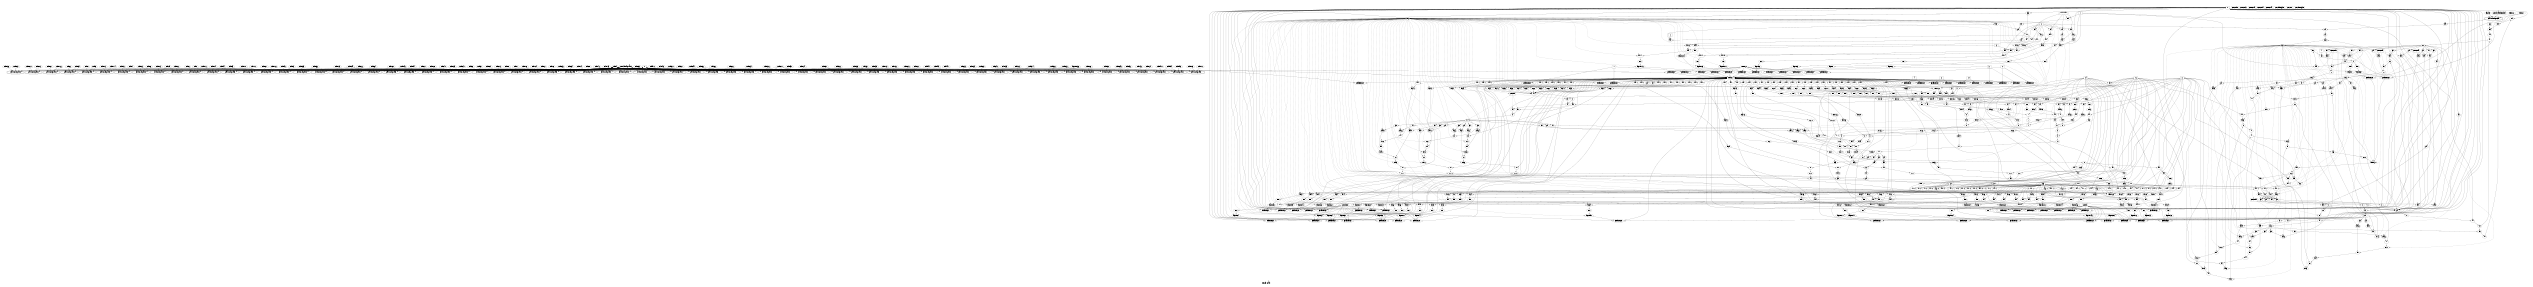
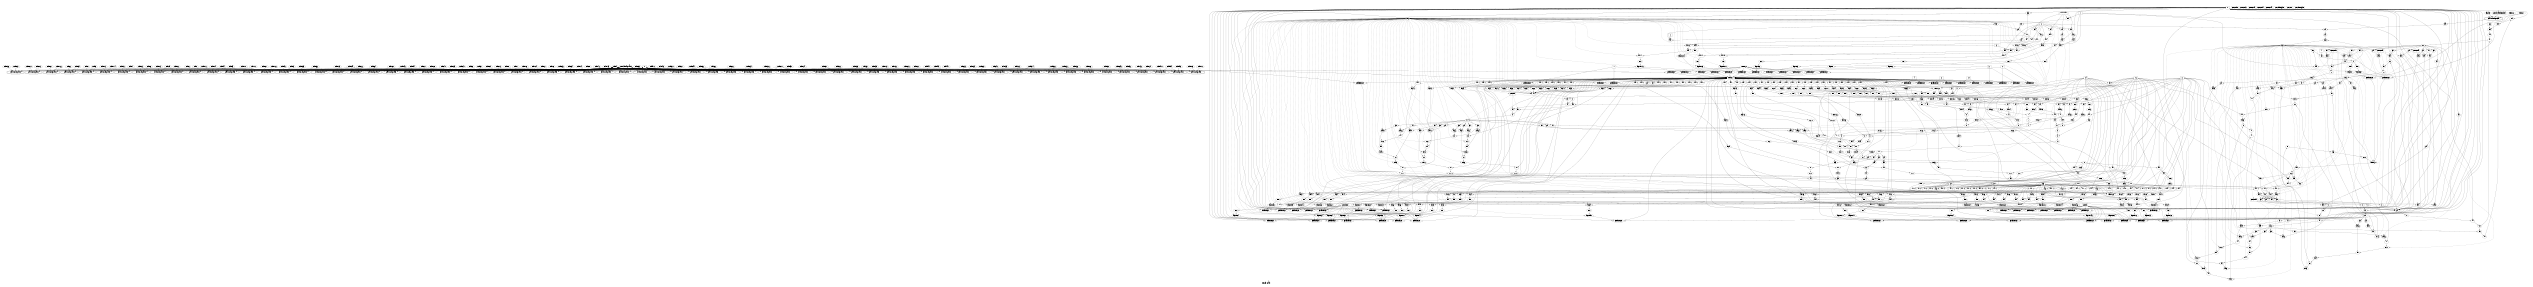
(1076, 67) -> (1076, 67)
(2287, 142) -> none
